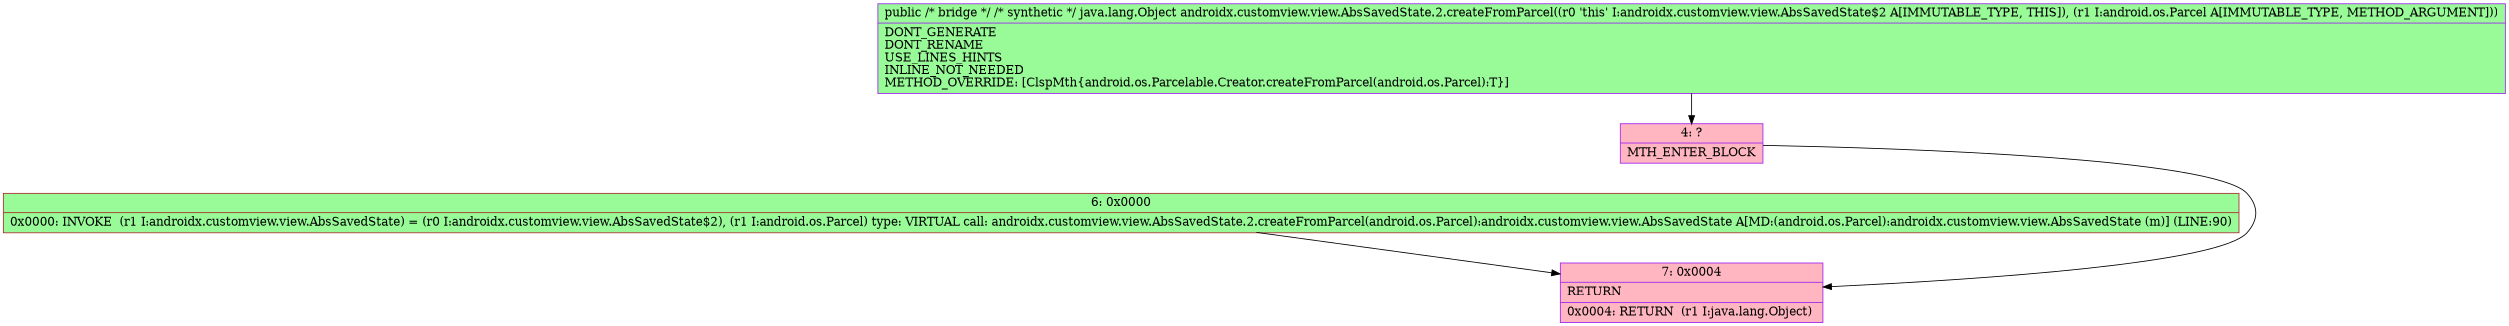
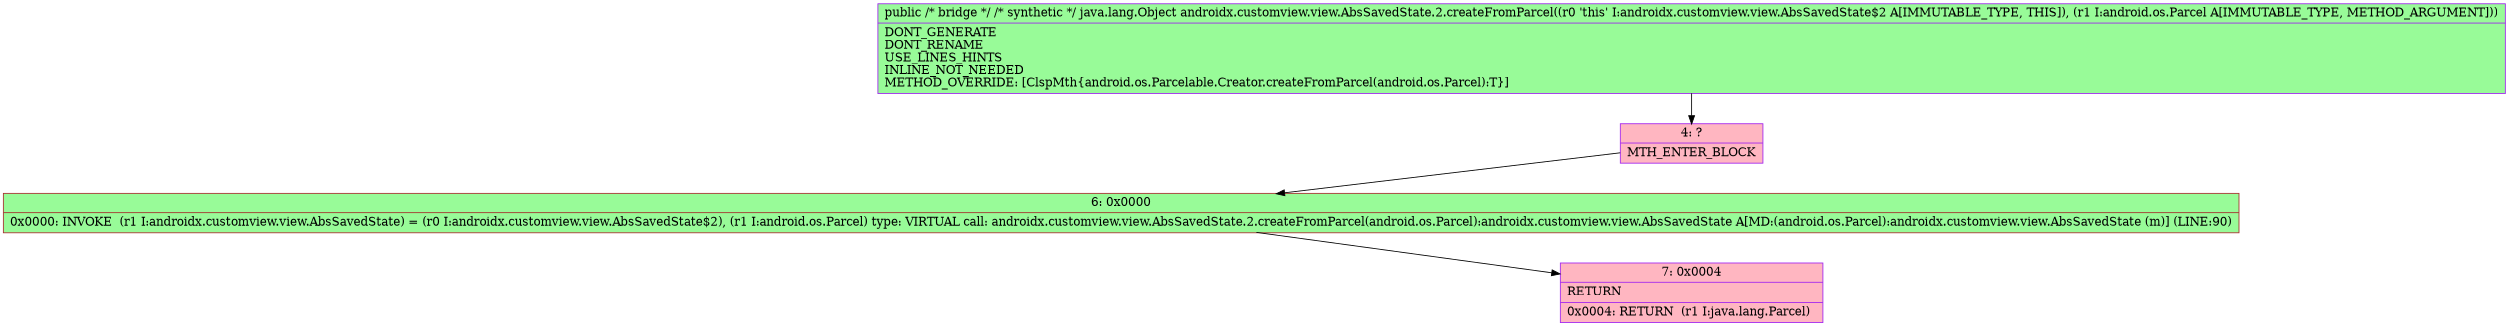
(2236, 188) -> (1452, 173)
(1692, 312) -> (1691, 312)
